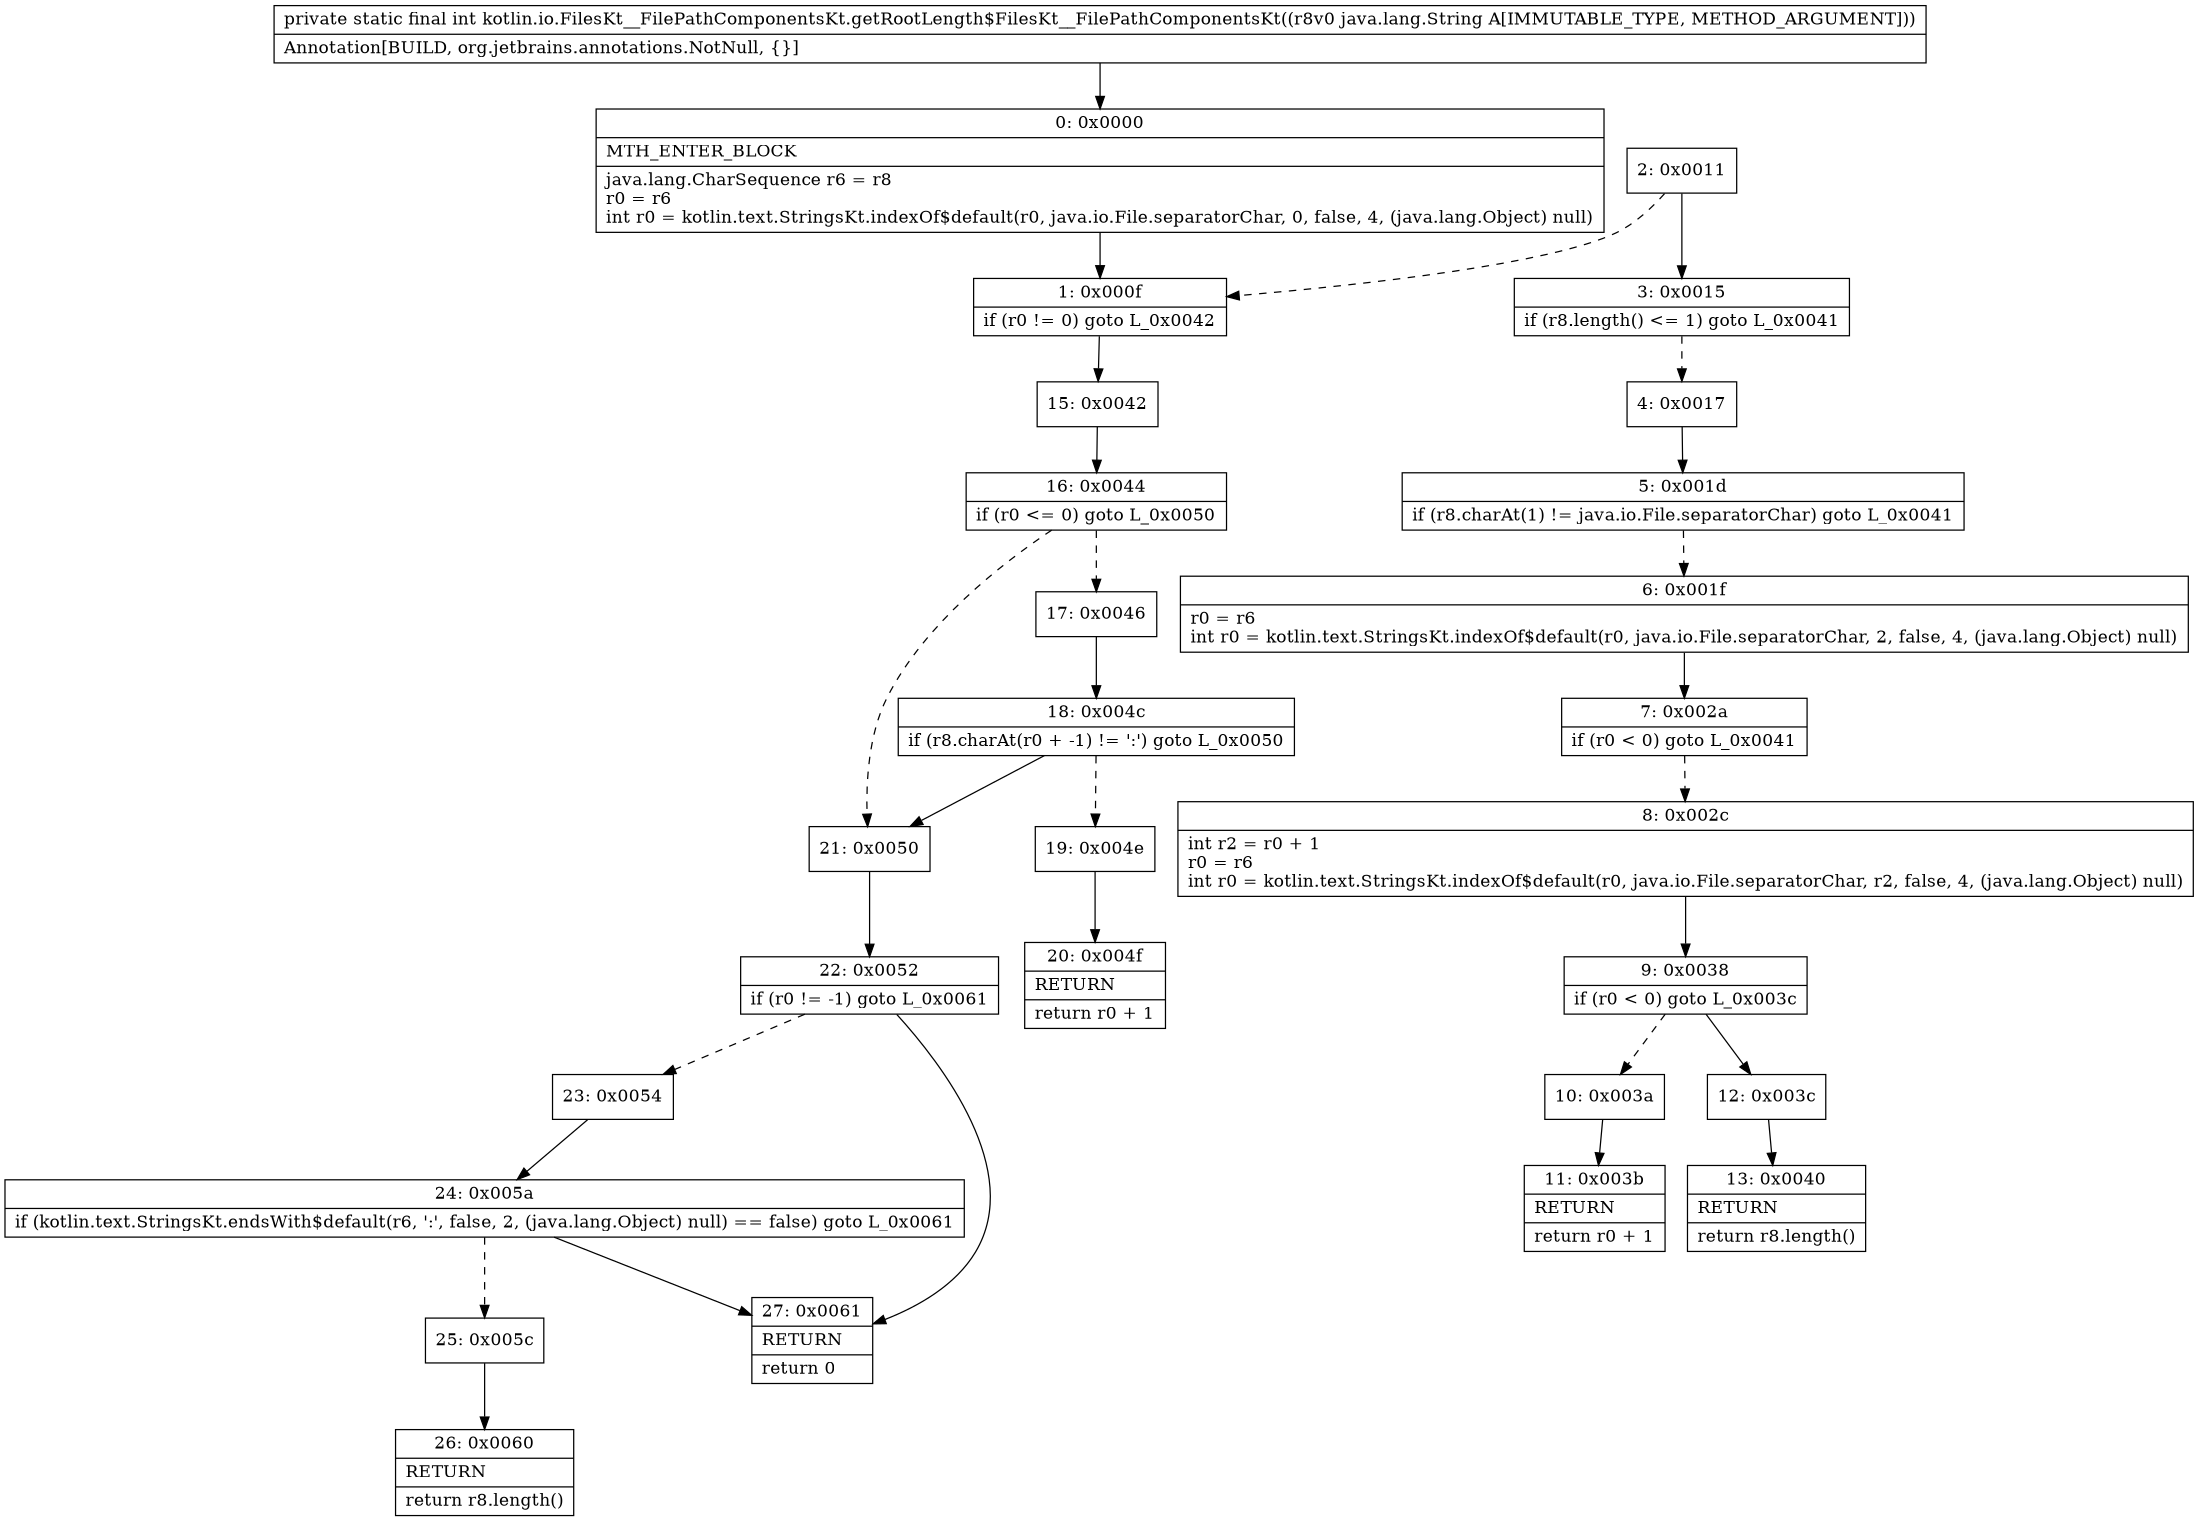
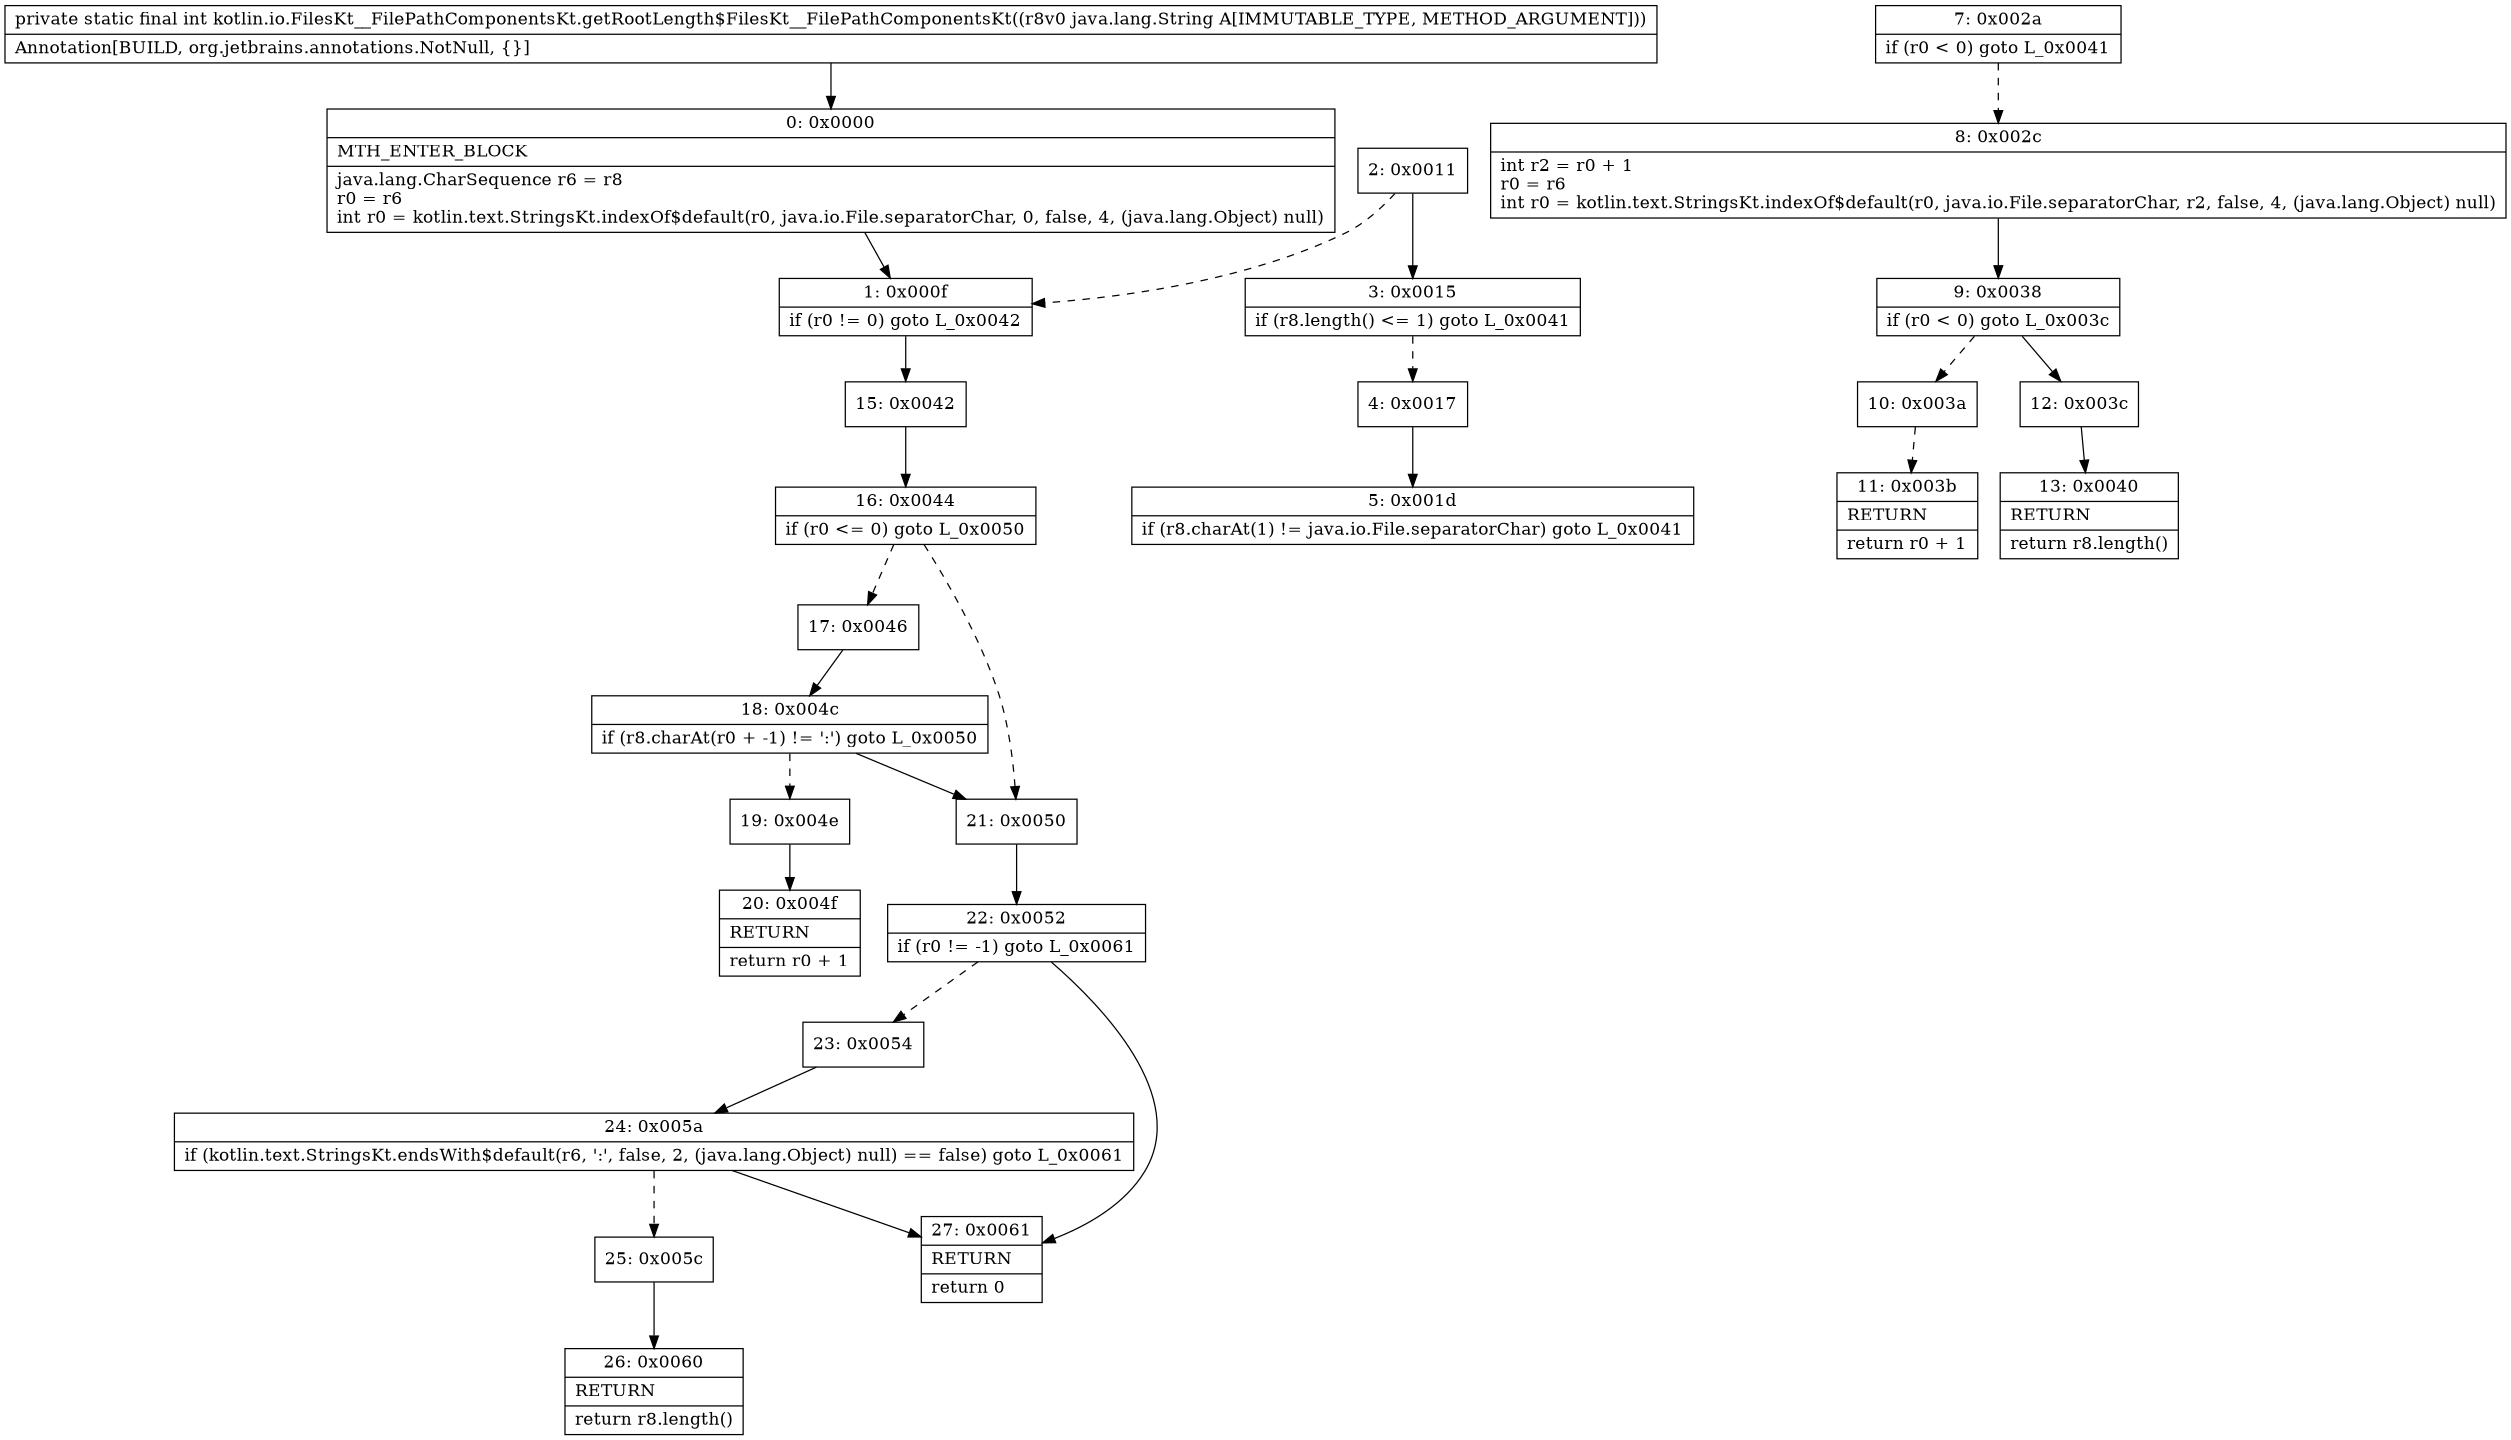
(1684, 614) -> none
(1601, 1136) -> (1914, 444)
